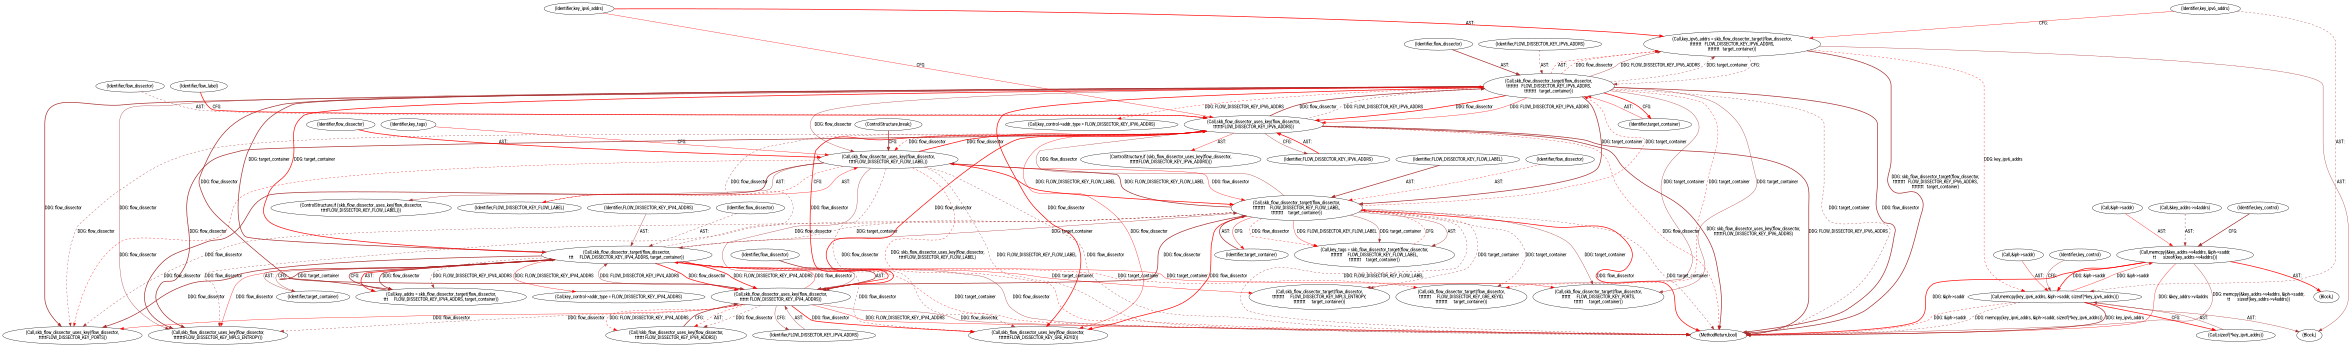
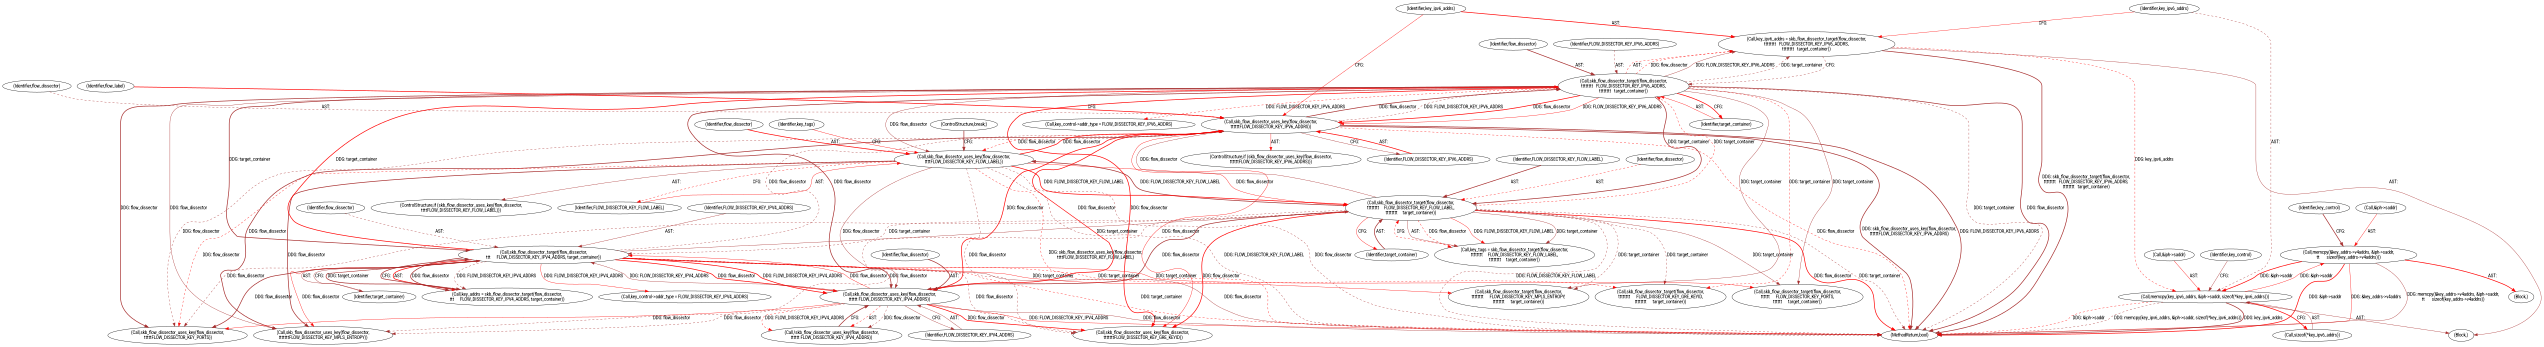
(2185, 208) -> none
